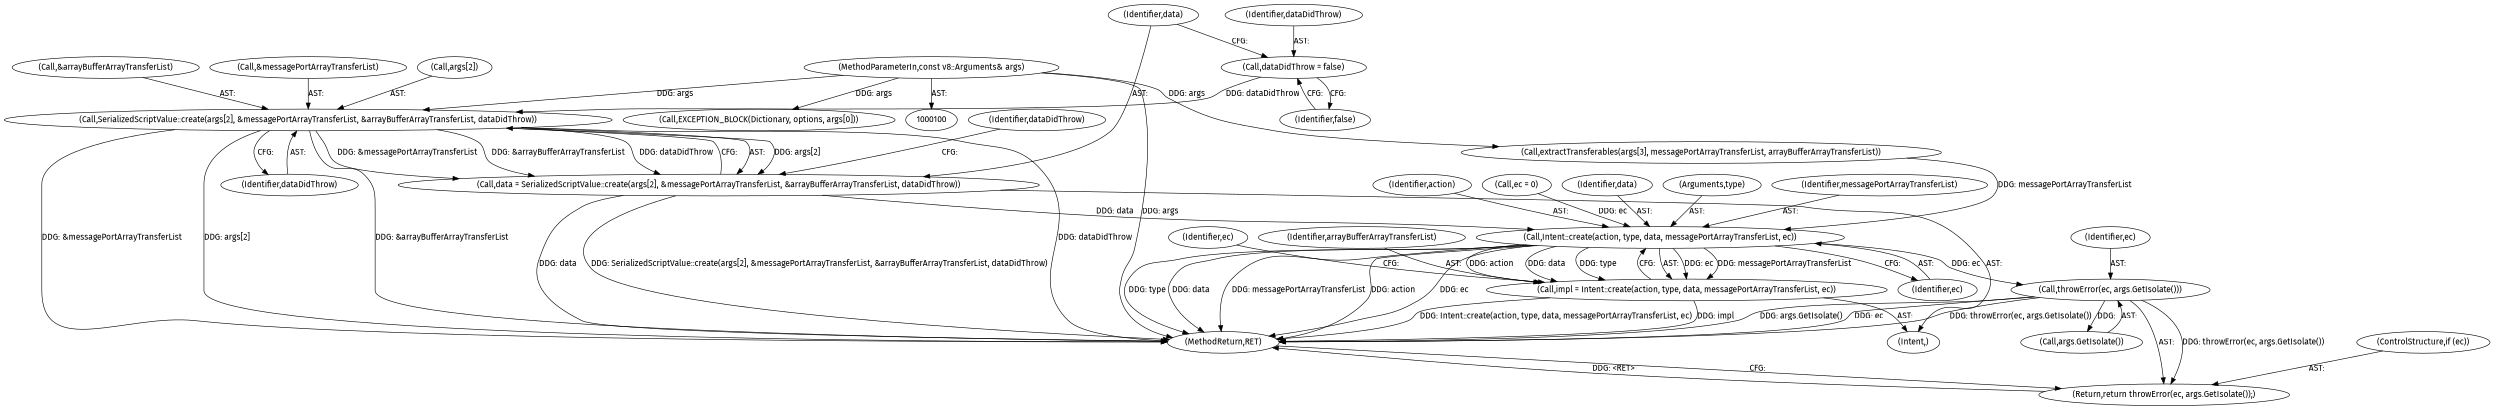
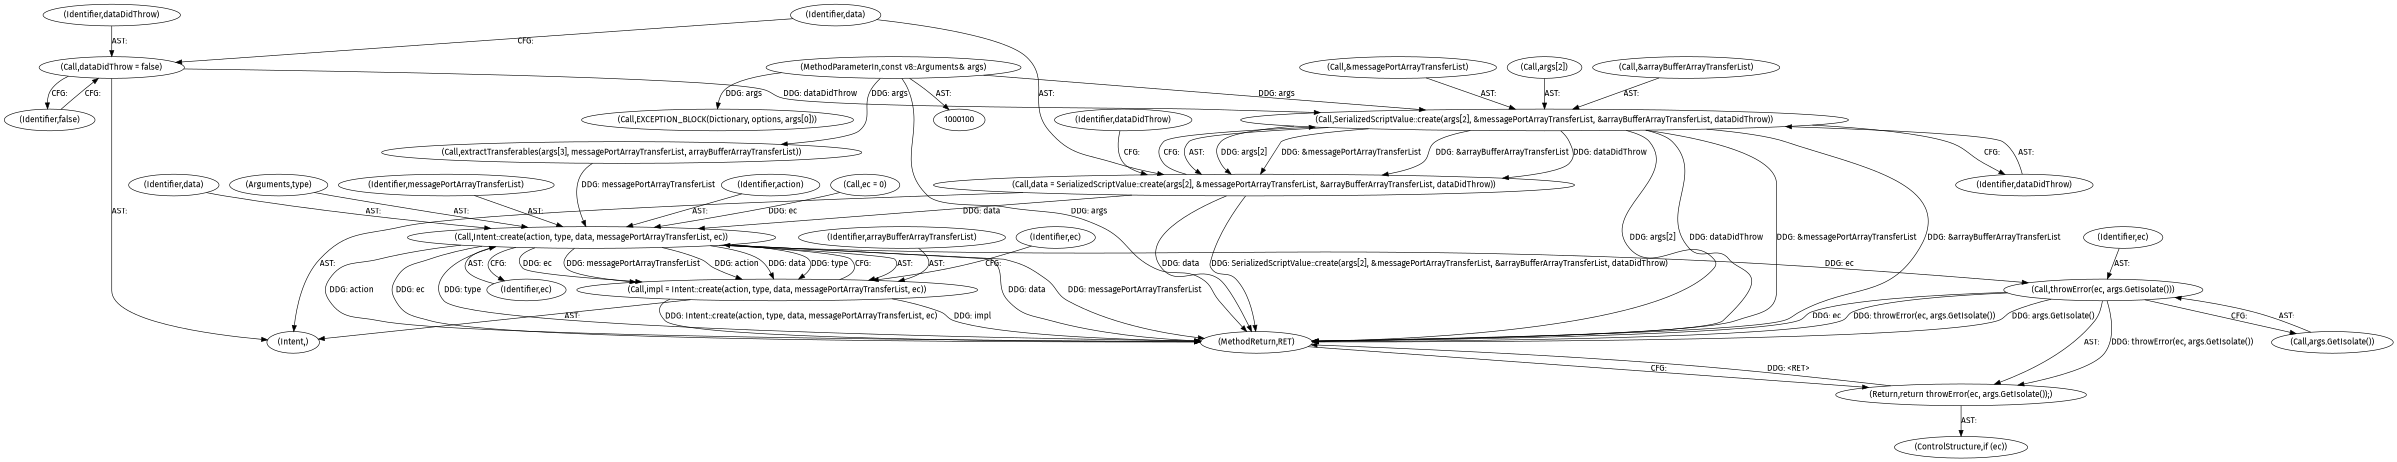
none -> (112, 266)
(2108, 316) -> (2240, 316)
(2300, 367) -> (1961, 418)
